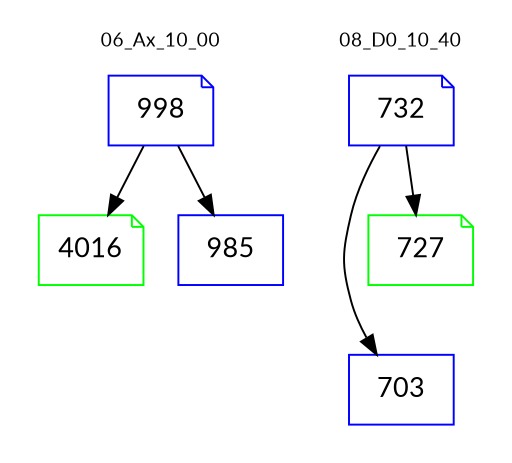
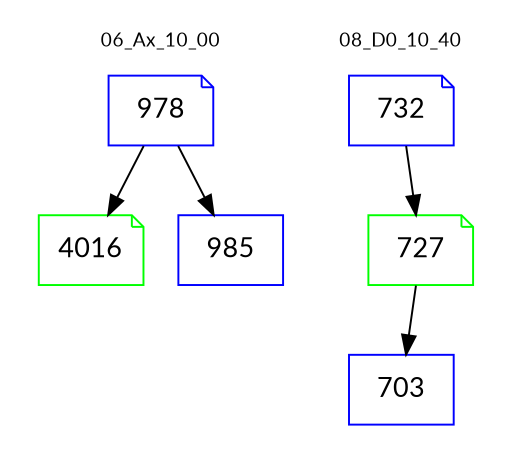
(161, 111) -> (161, 111)
(346, 241) -> (412, 310)
